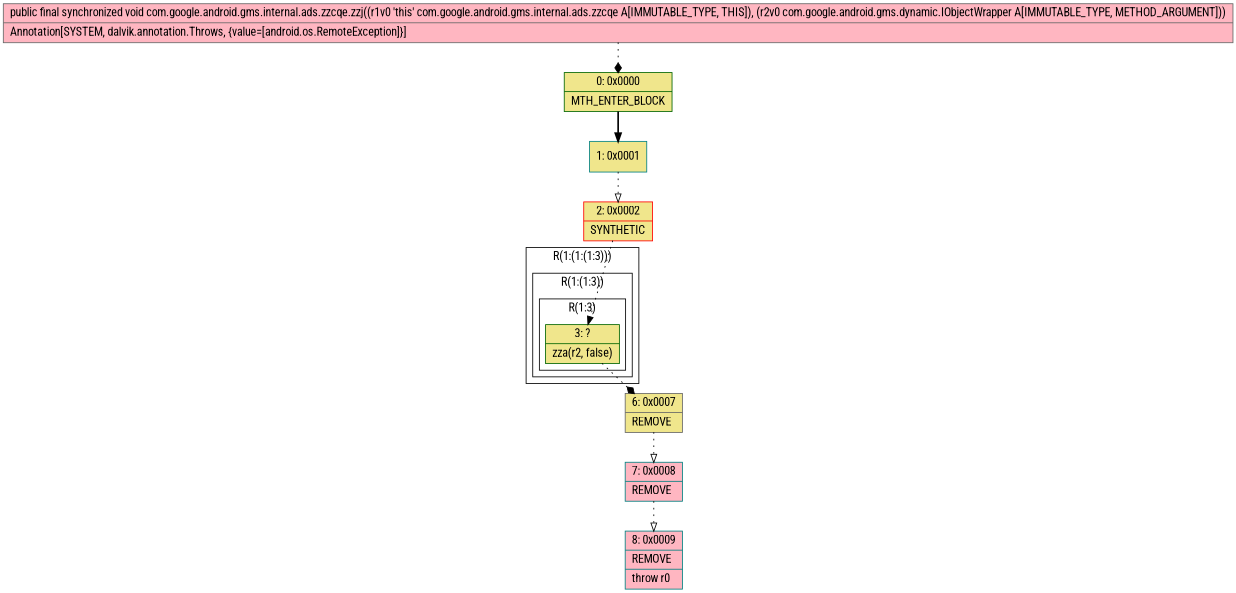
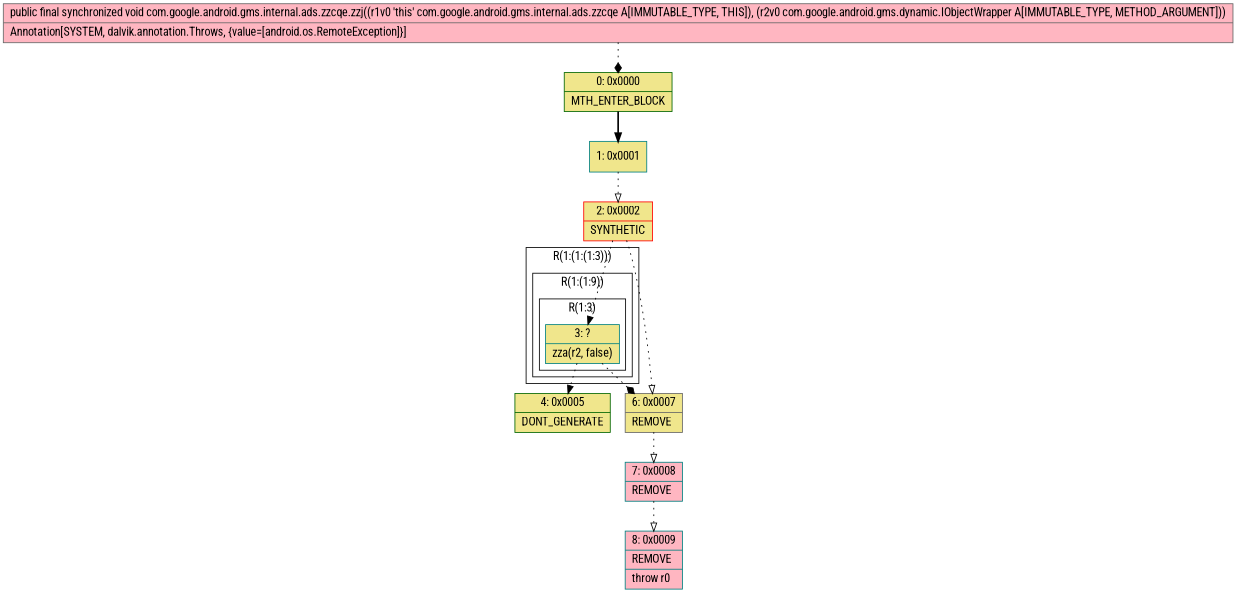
(582, 283) -> (582, 283)
none -> (644, 320)
(582, 344) -> (582, 344)
none -> (563, 413)
